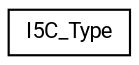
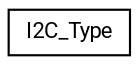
(69, 32) -> (69, 32)
